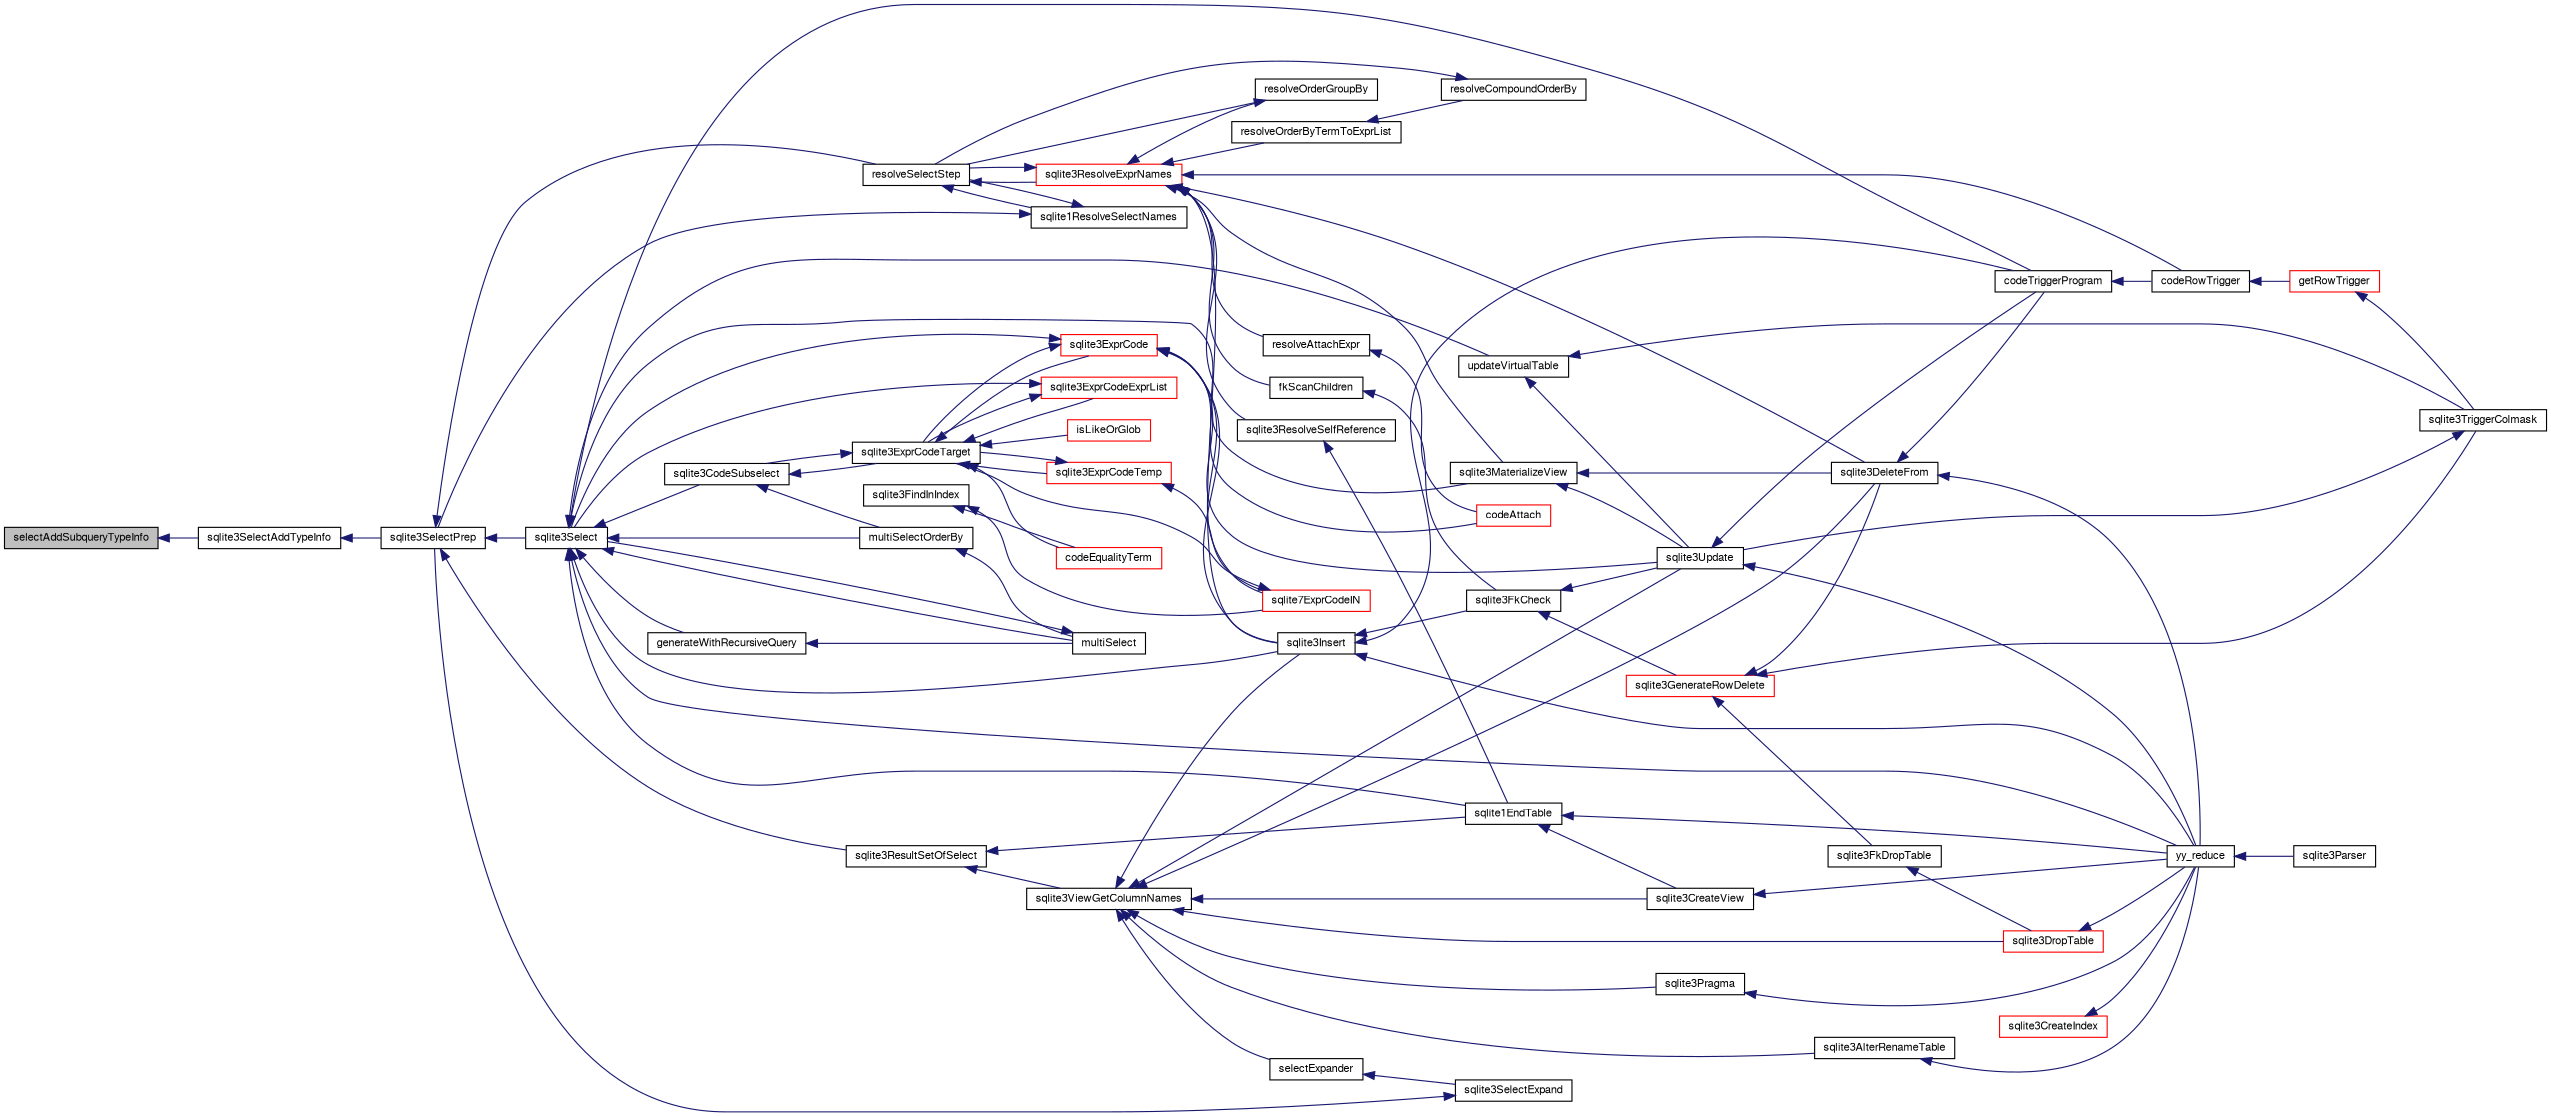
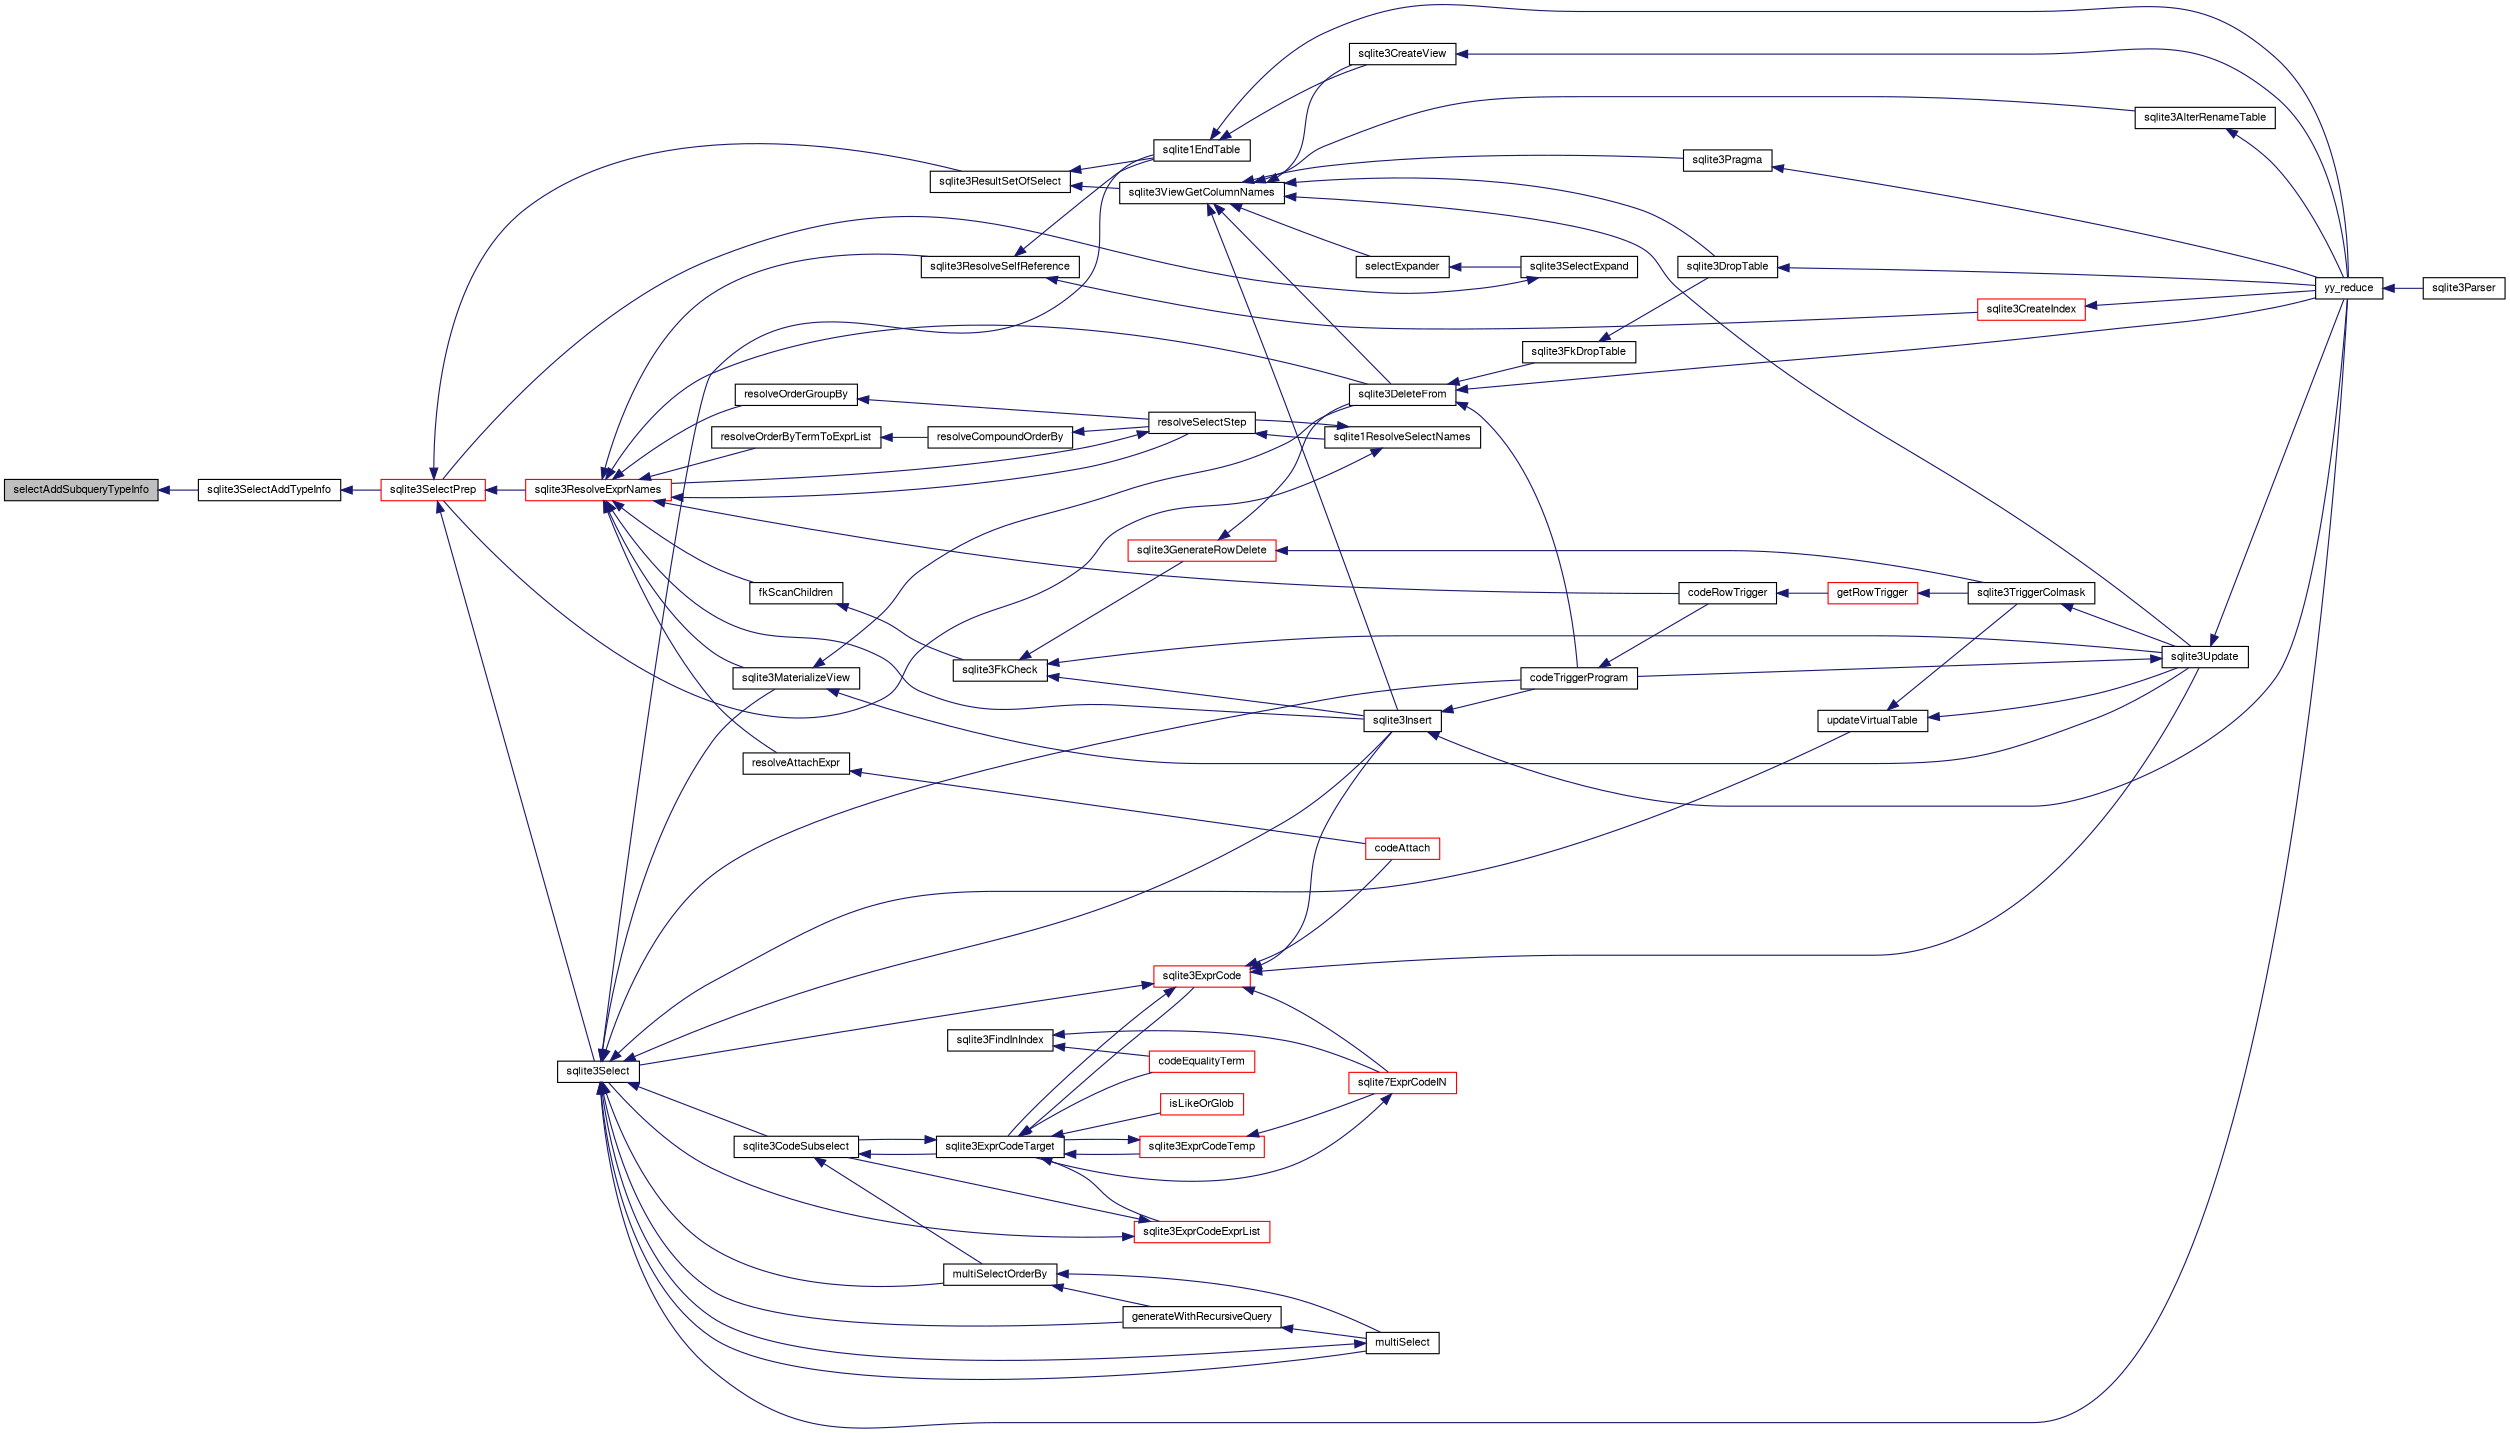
(540, 193) -> (511, 490)
none -> (1516, 328)
(978, 417) -> (994, 1188)
(433, 538) -> (433, 490)
(1414, 622) -> (1211, 696)
(1800, 779) -> (1497, 372)
(2053, 942) -> (1728, 267)
none -> (1107, 1297)
